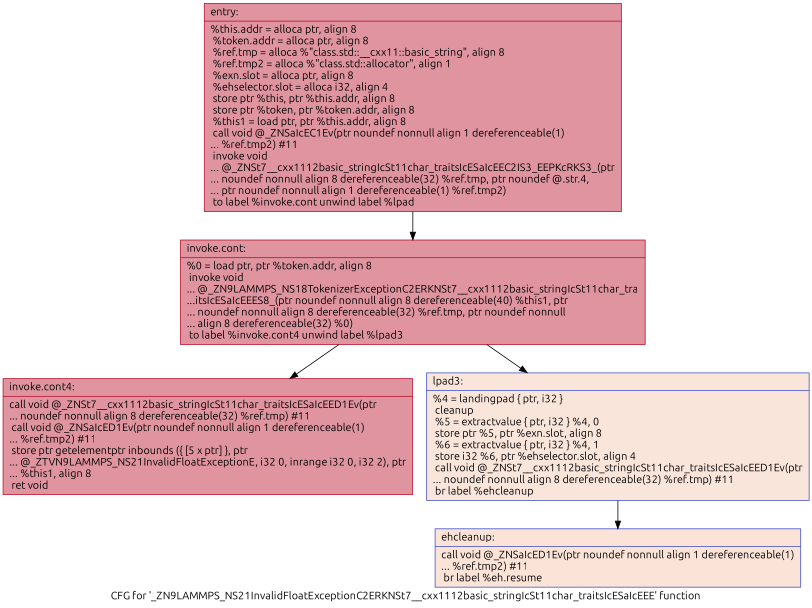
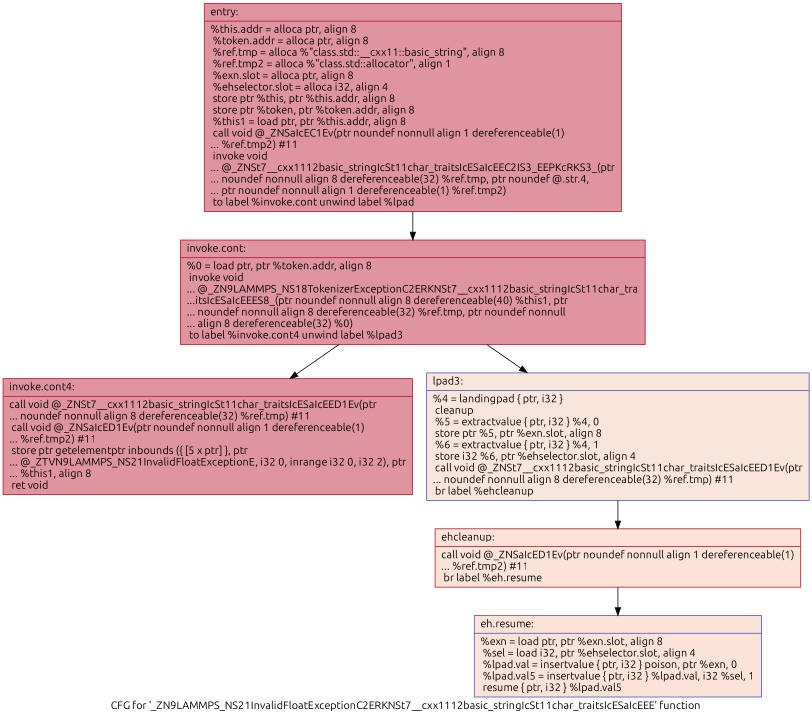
(618, 558) -> (618, 558)
none -> (618, 656)
